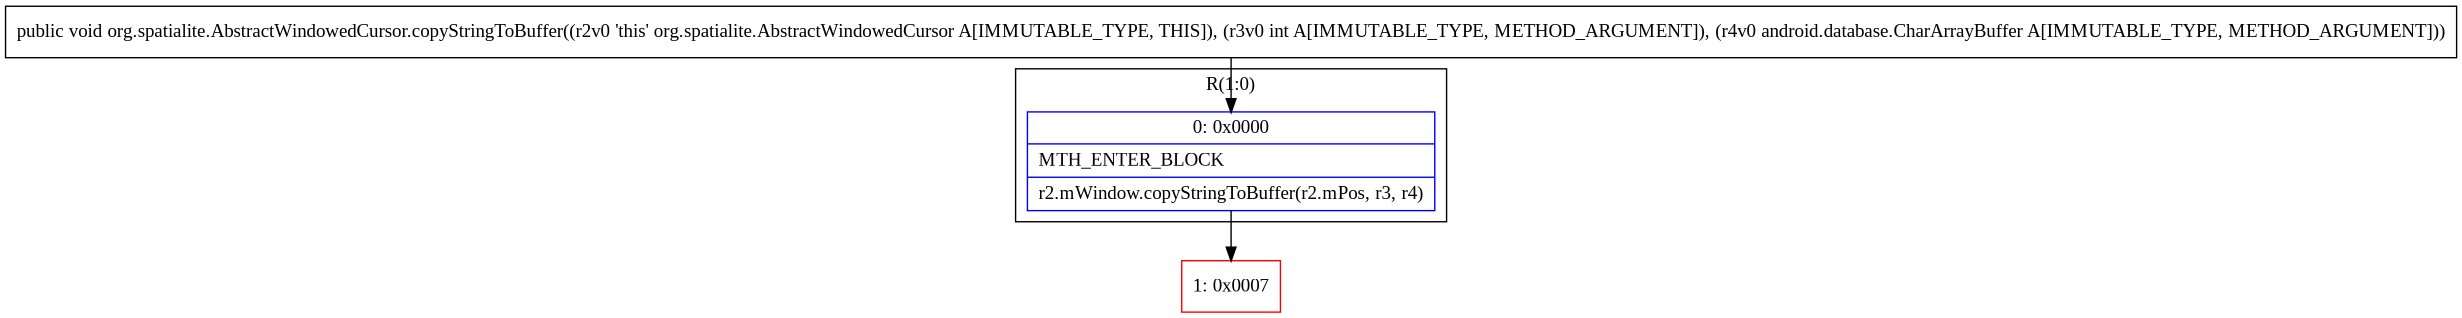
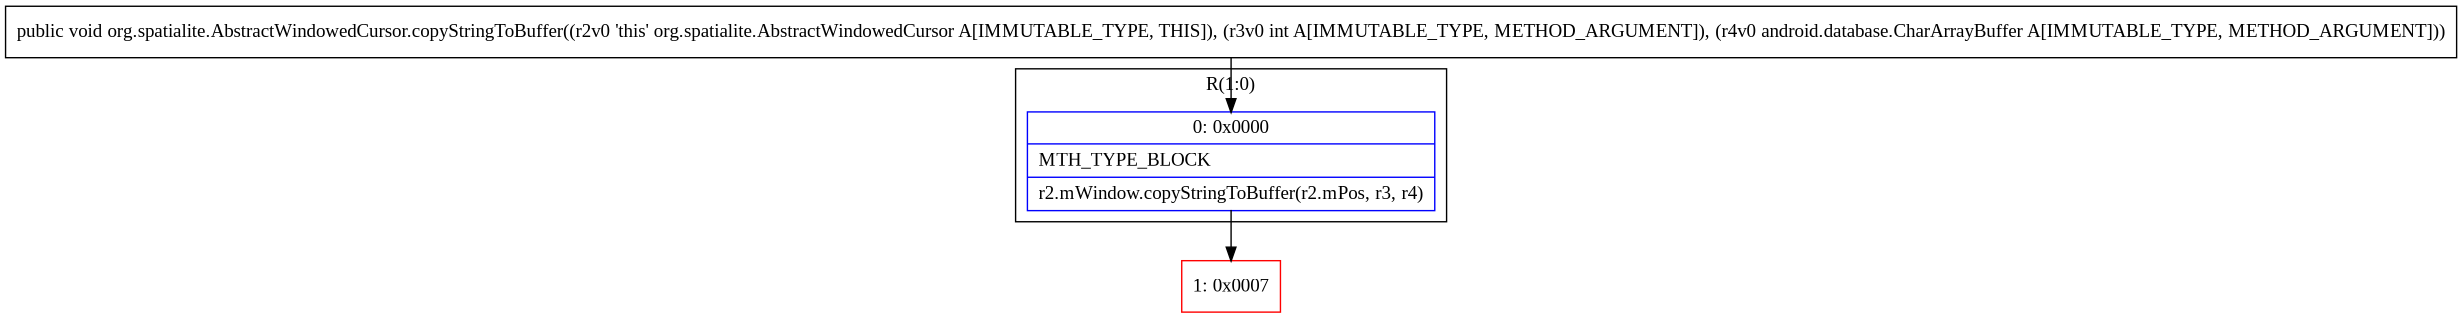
(1132, 160) -> (1125, 160)
